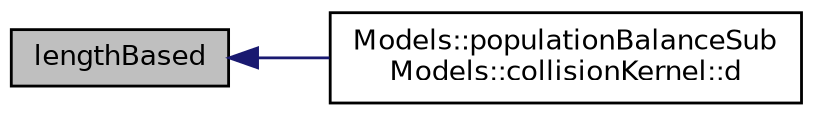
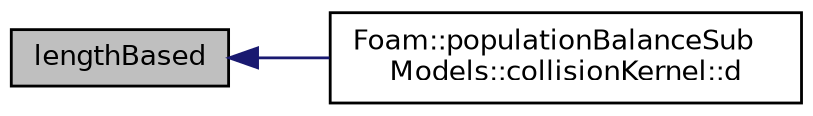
(566, 58) -> (566, 58)
